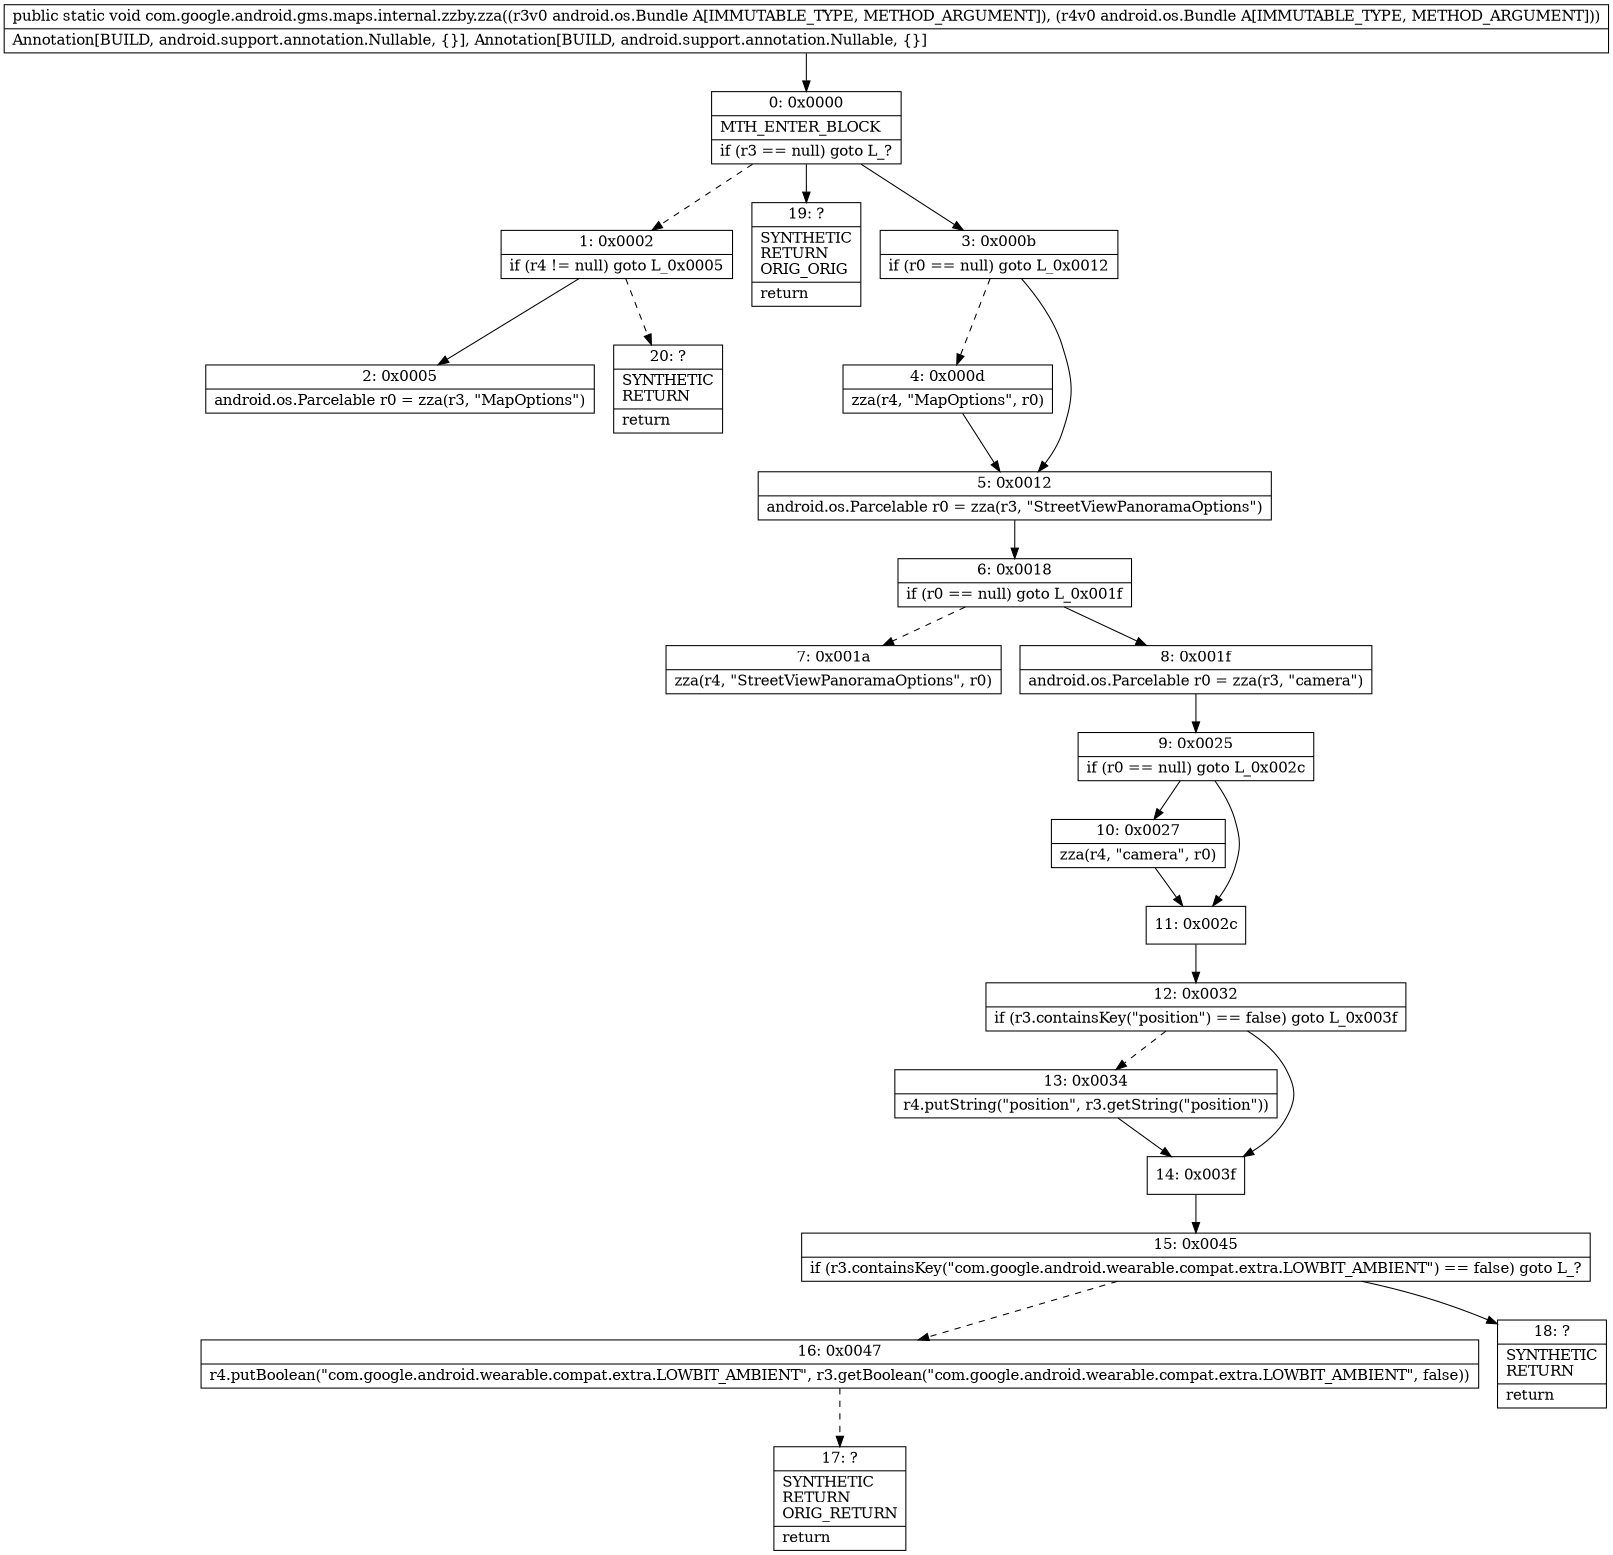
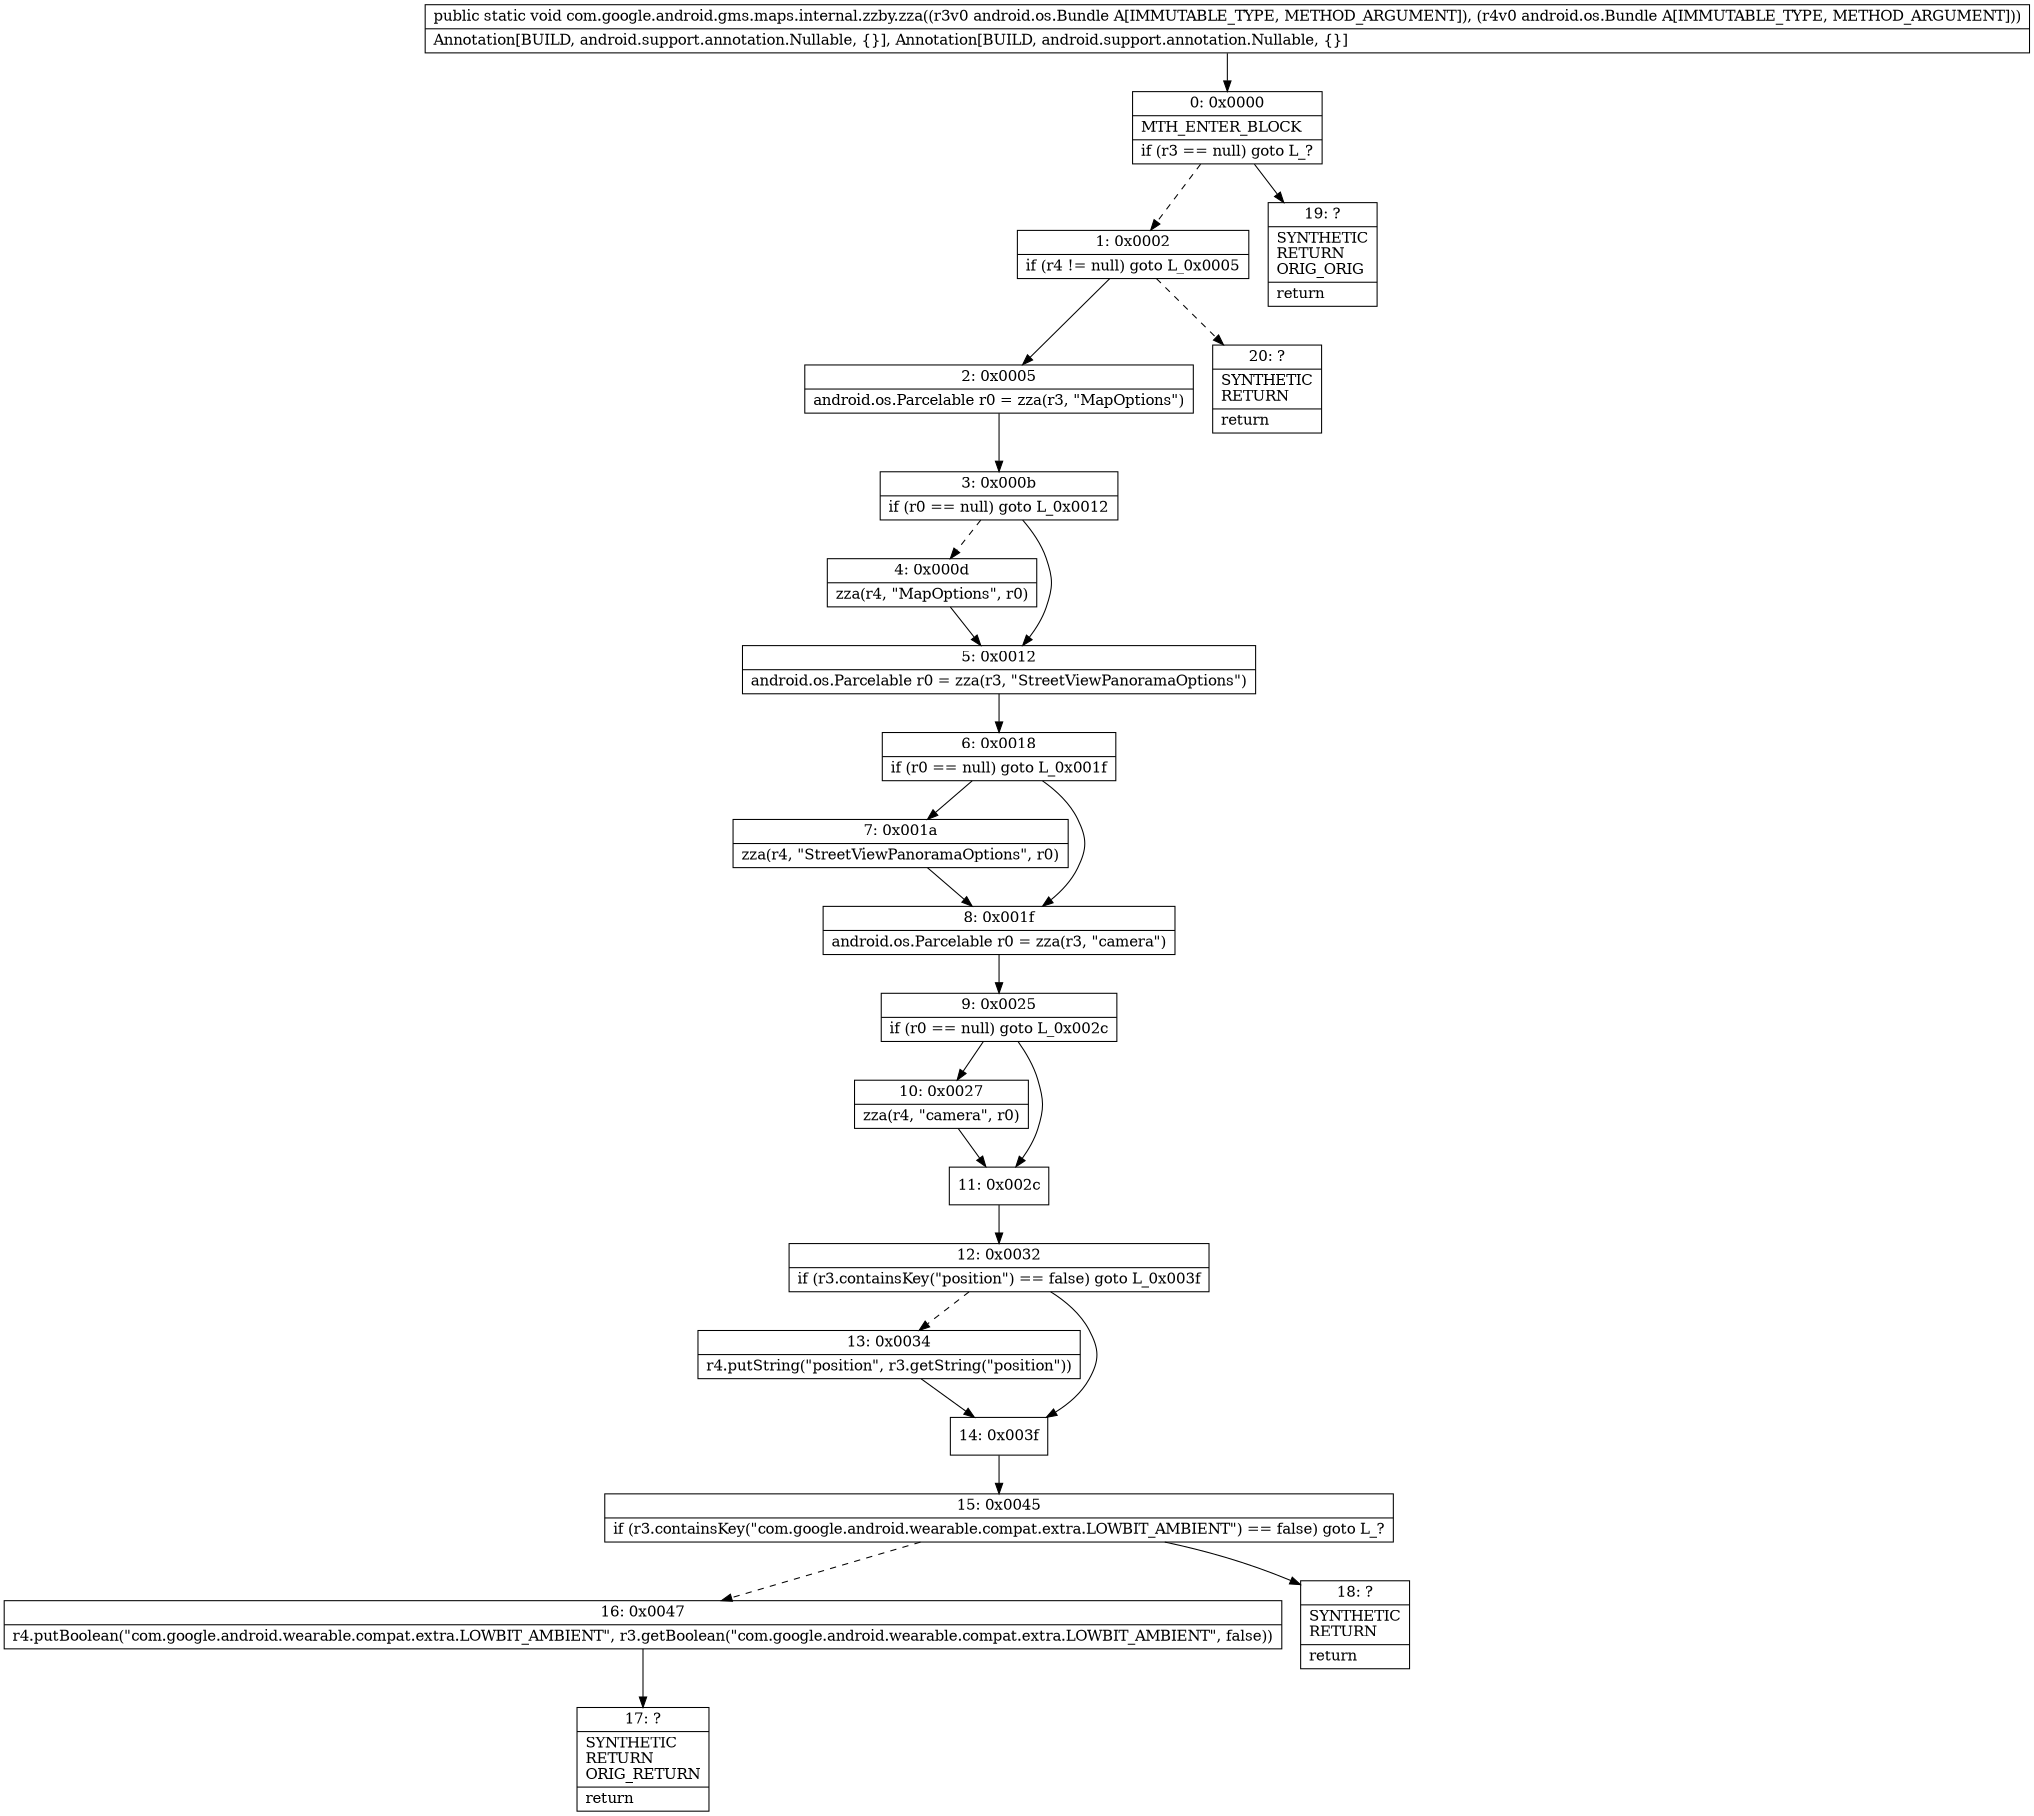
(908, 194) -> (999, 437)
(929, 624) -> (954, 797)
none -> (946, 884)
(840, 1412) -> (643, 1673)
